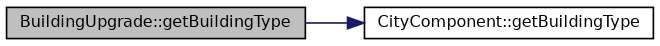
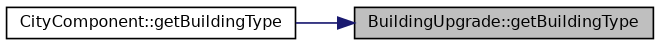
(326, 23) -> (317, 23)
